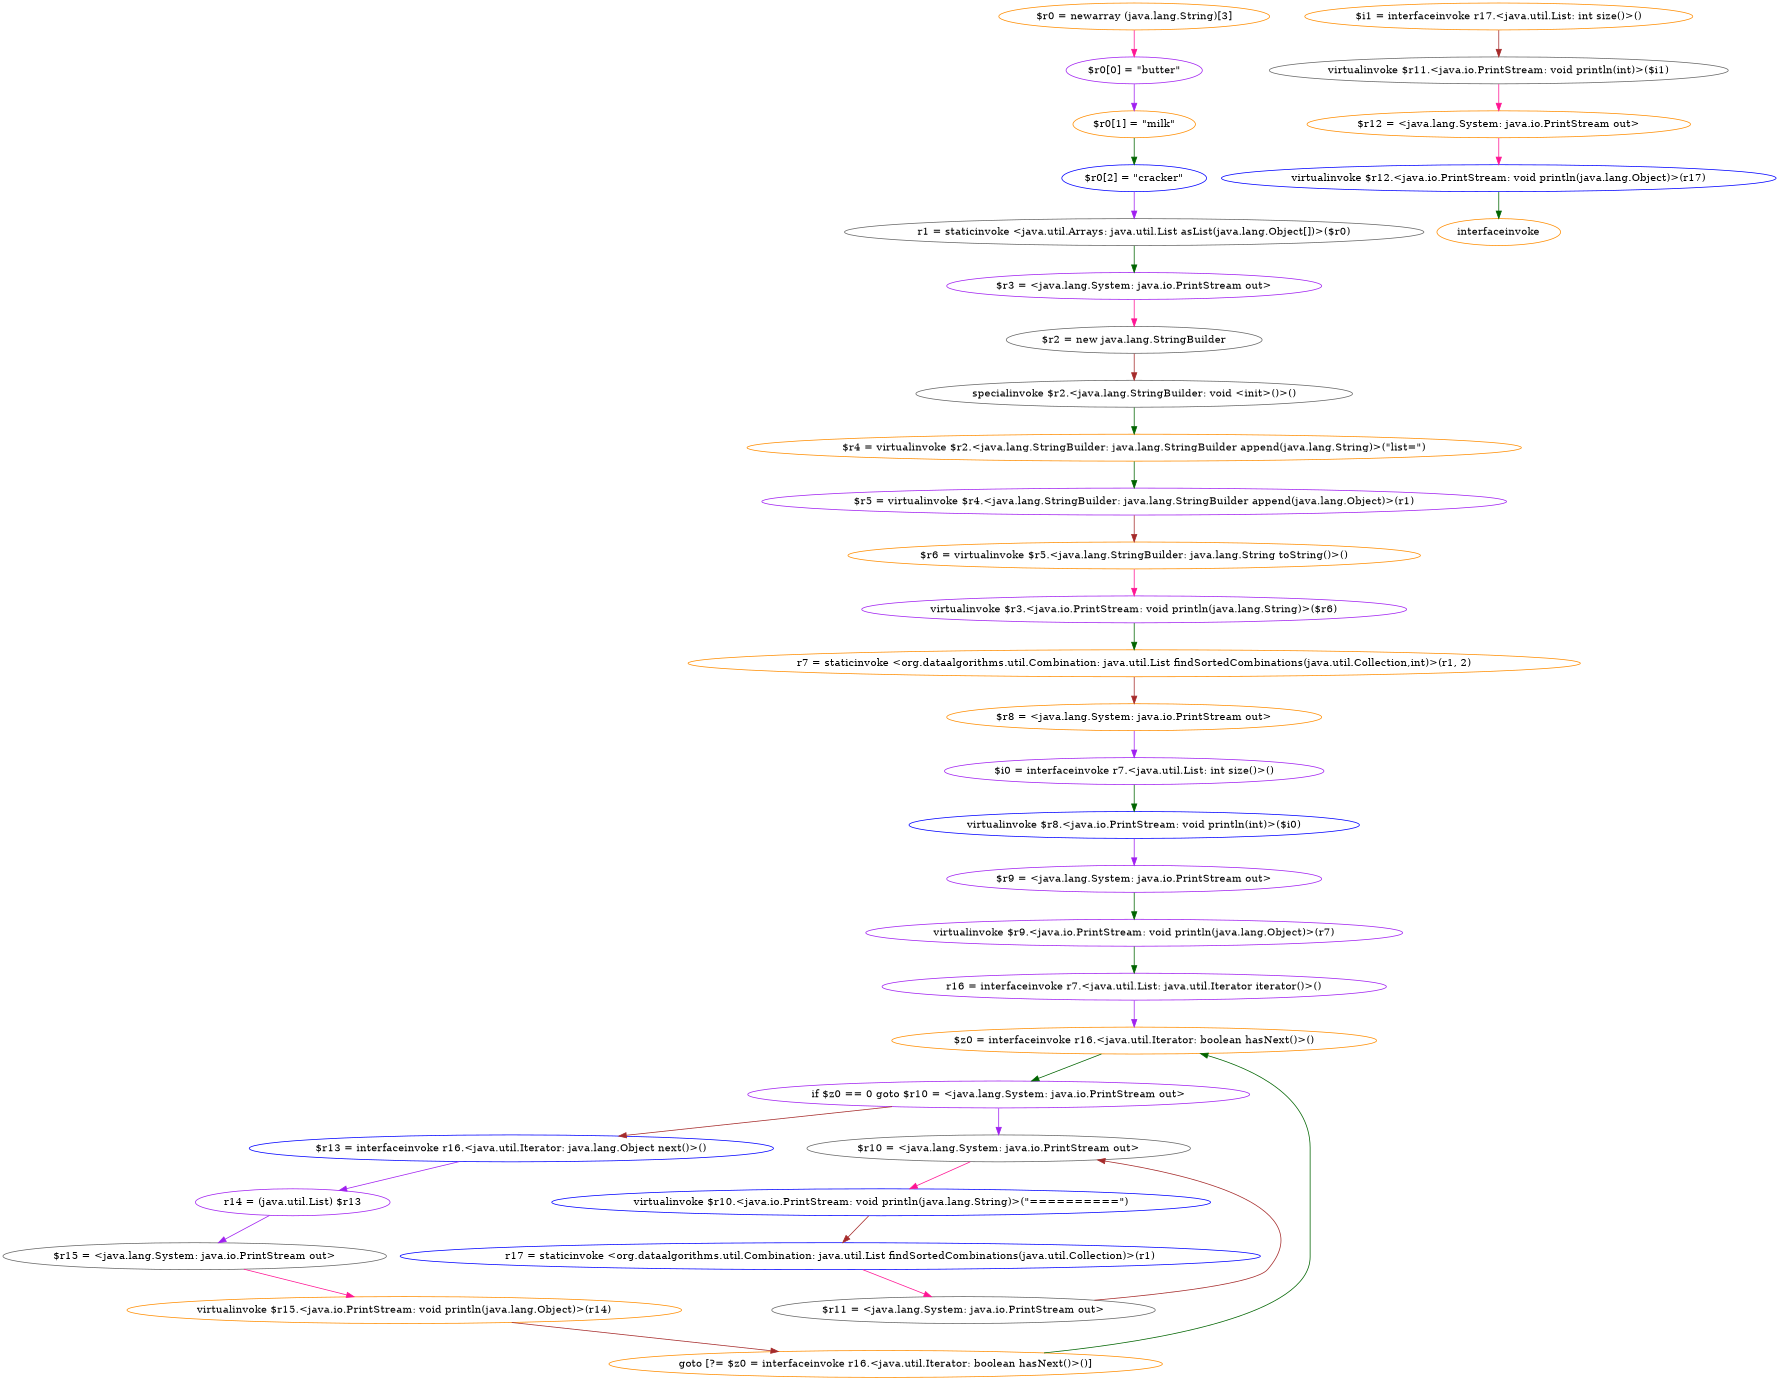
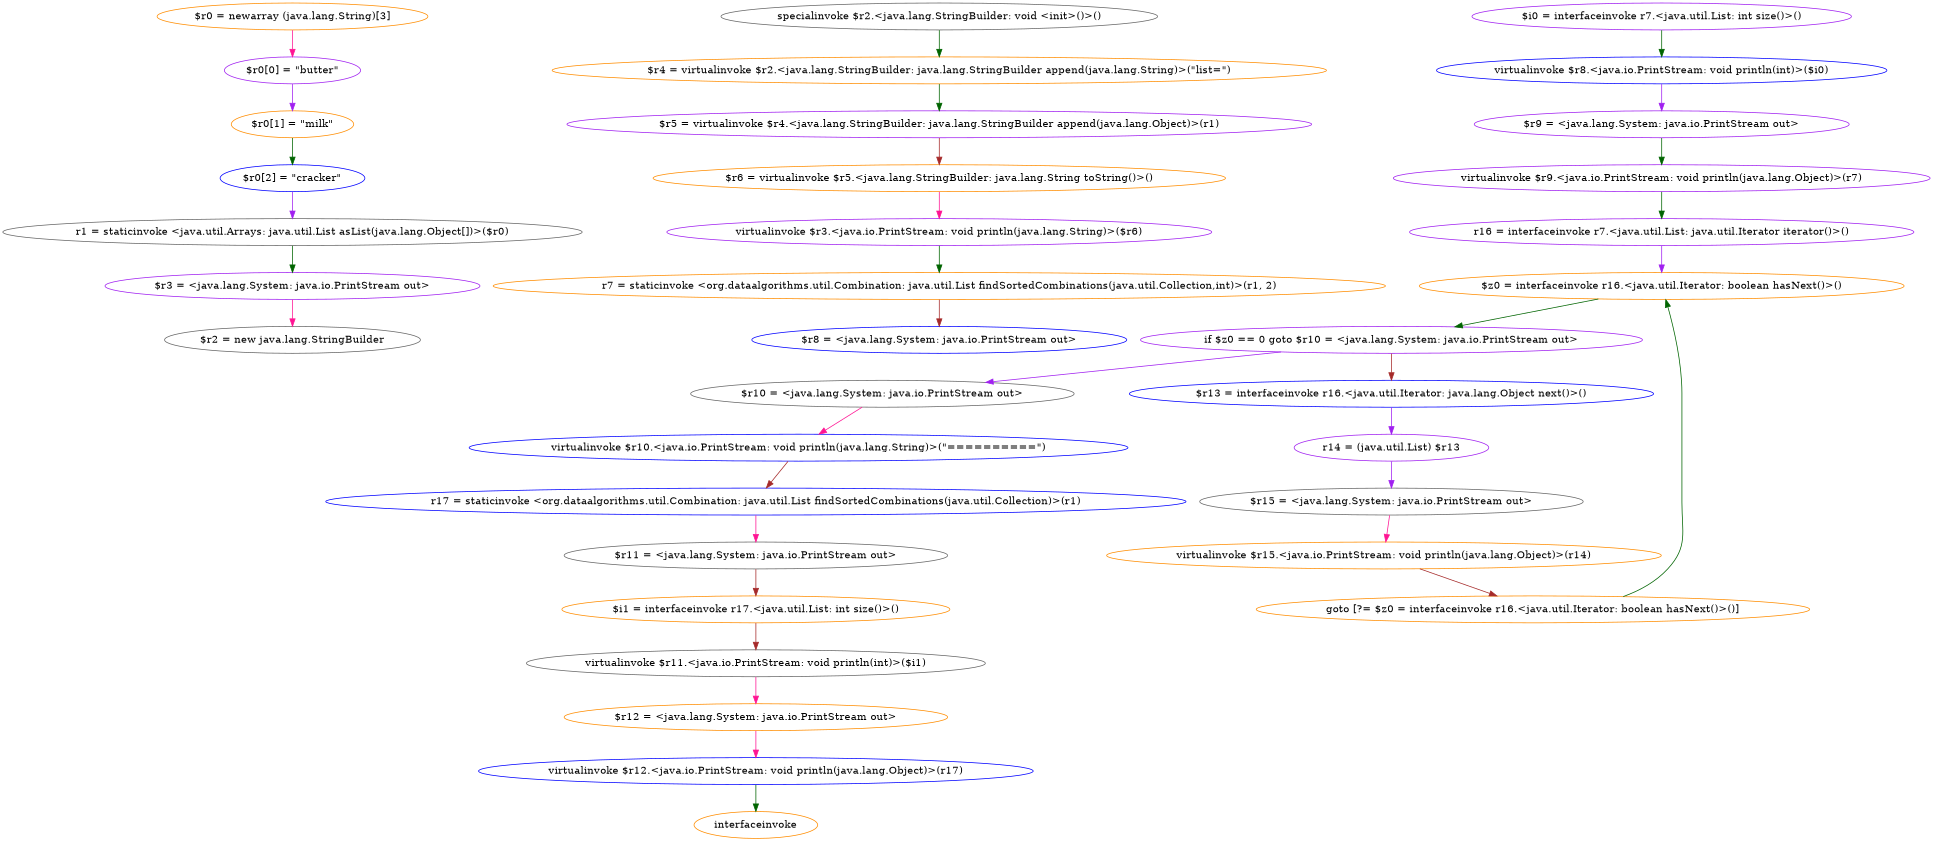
(1134, 363) -> none
(1134, 717) -> (939, 340)
(1134, 740) -> none
(1280, 1244) -> (756, 579)
